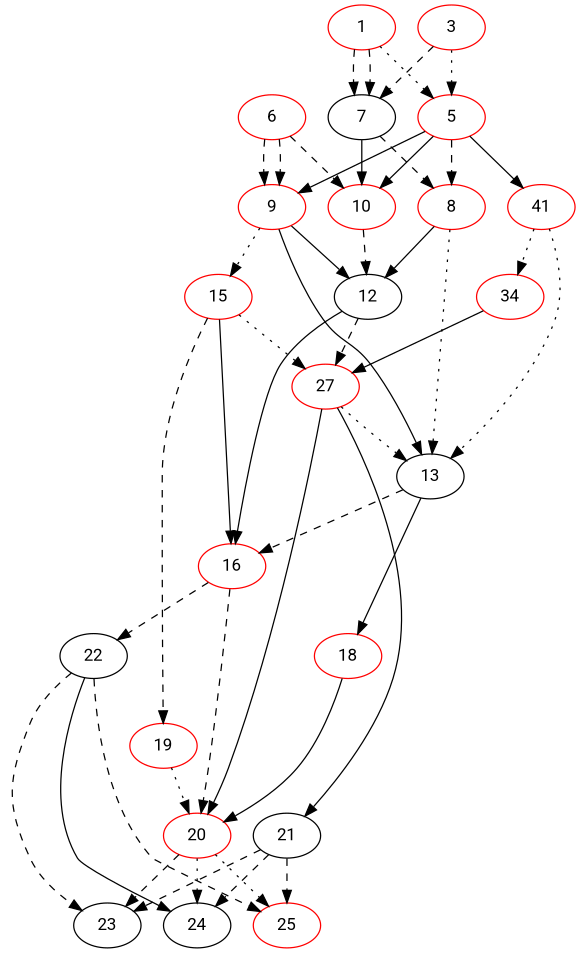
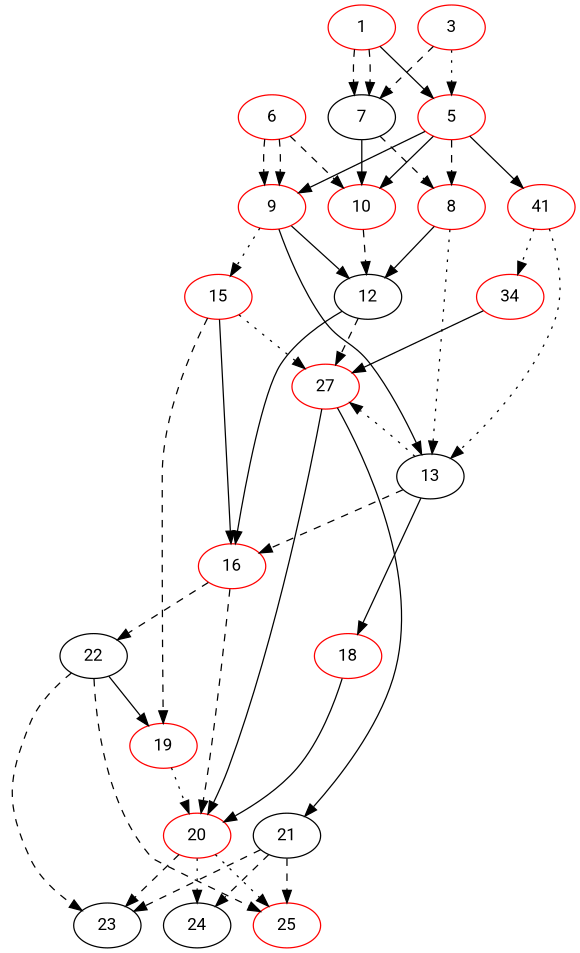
(401, 67) -> (401, 67)
(368, 430) -> (388, 433)
(63, 815) -> (125, 696)
